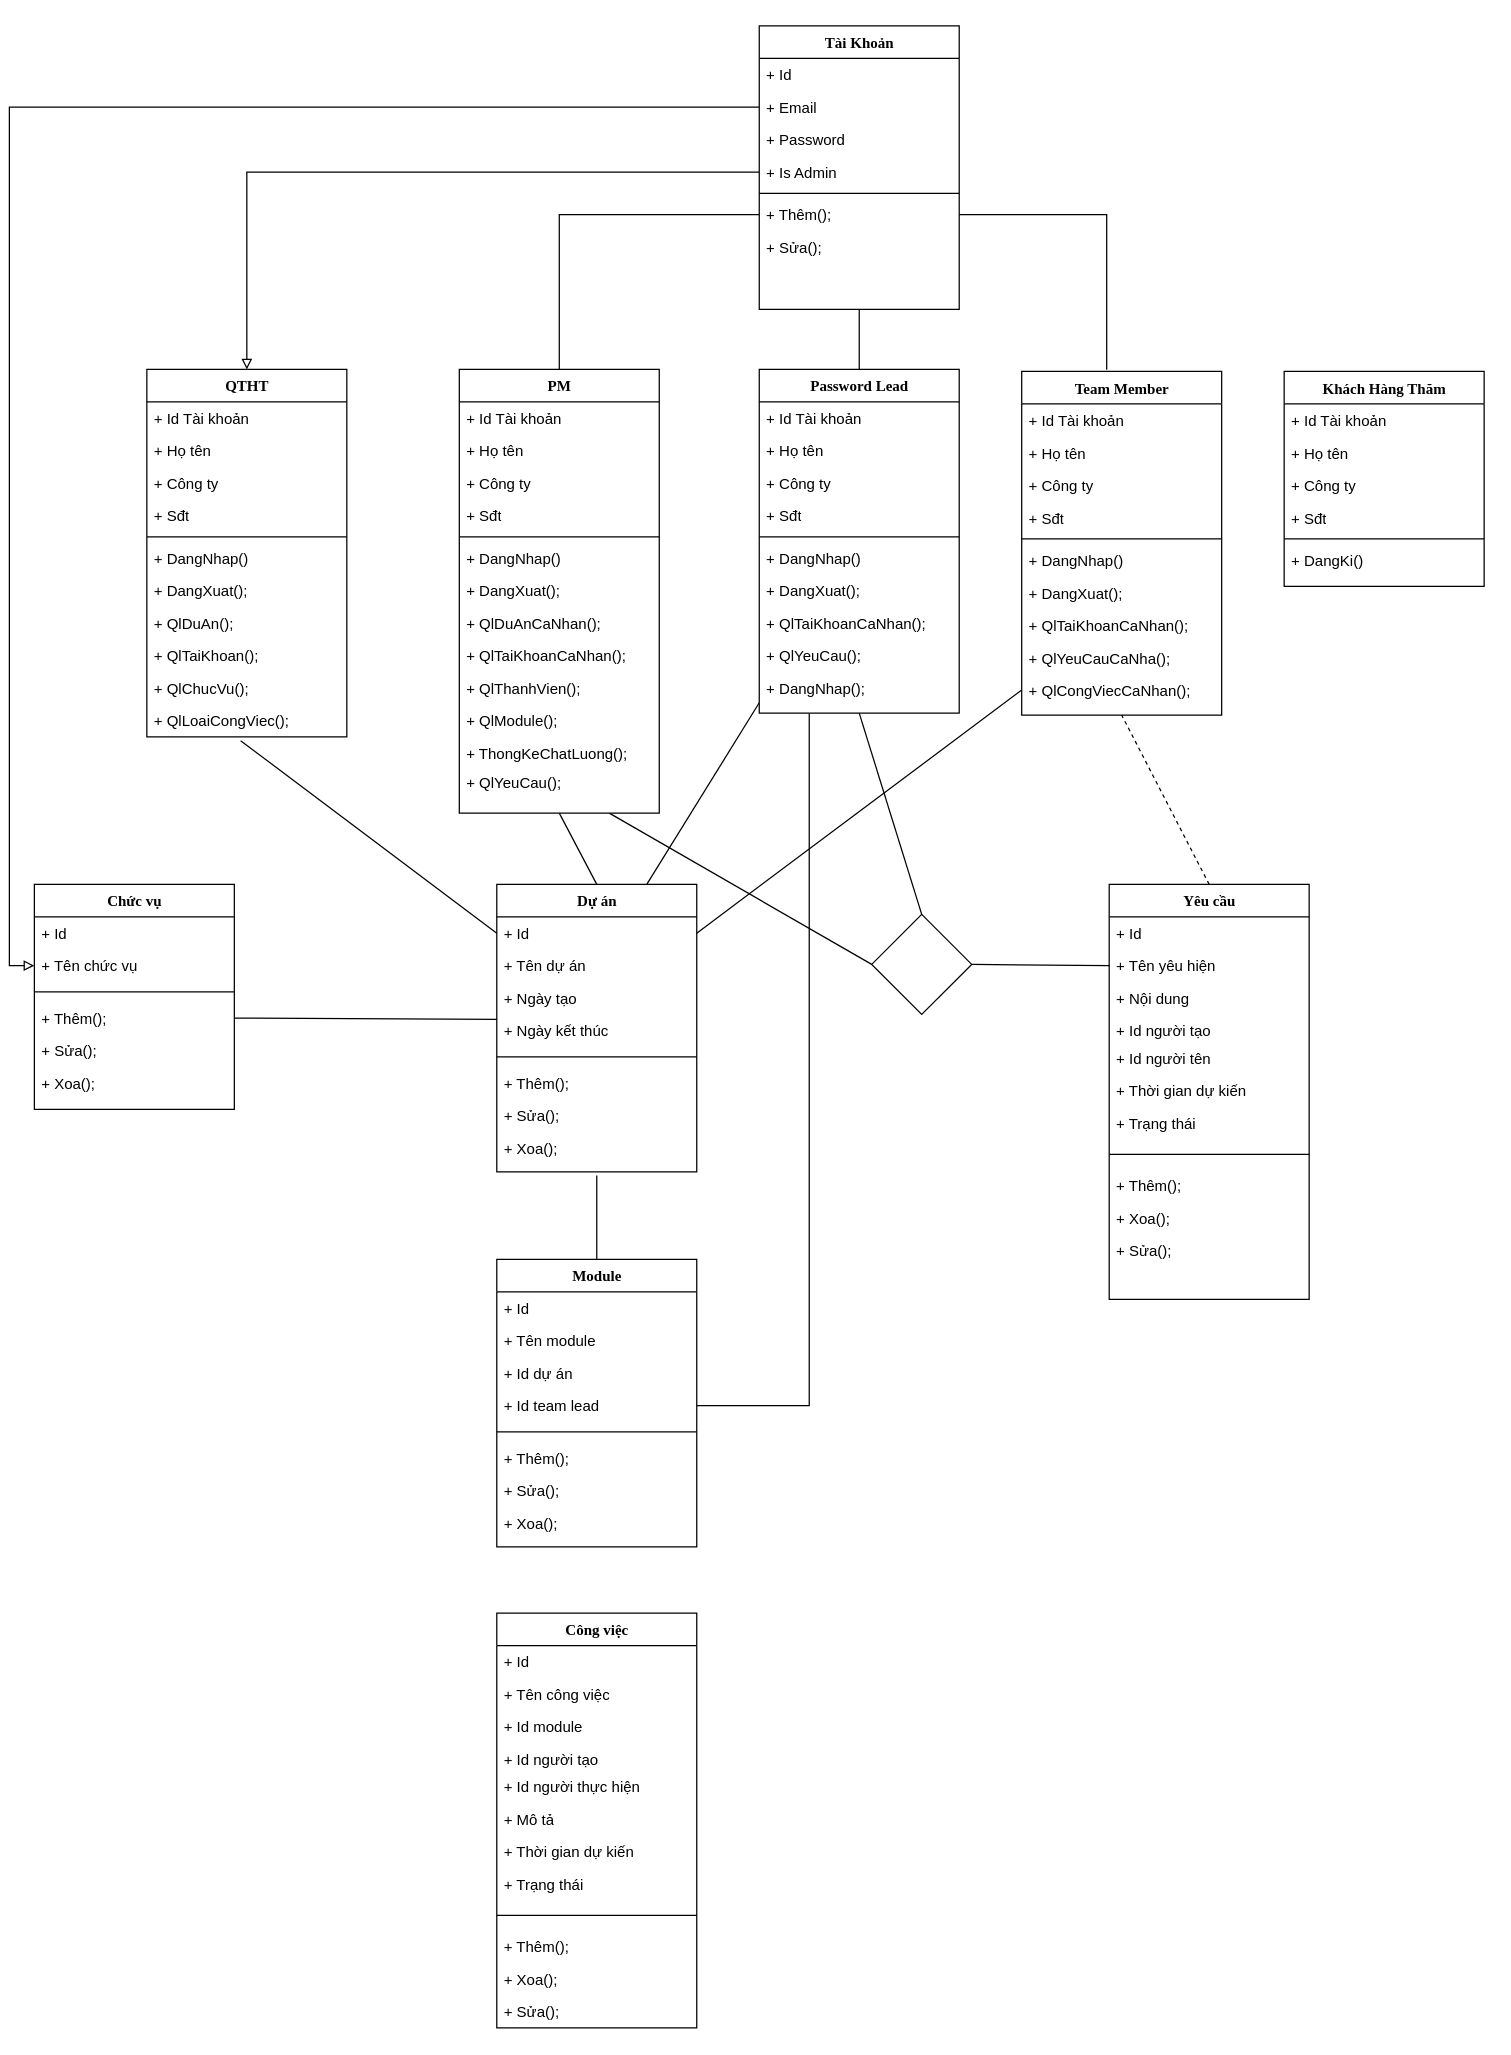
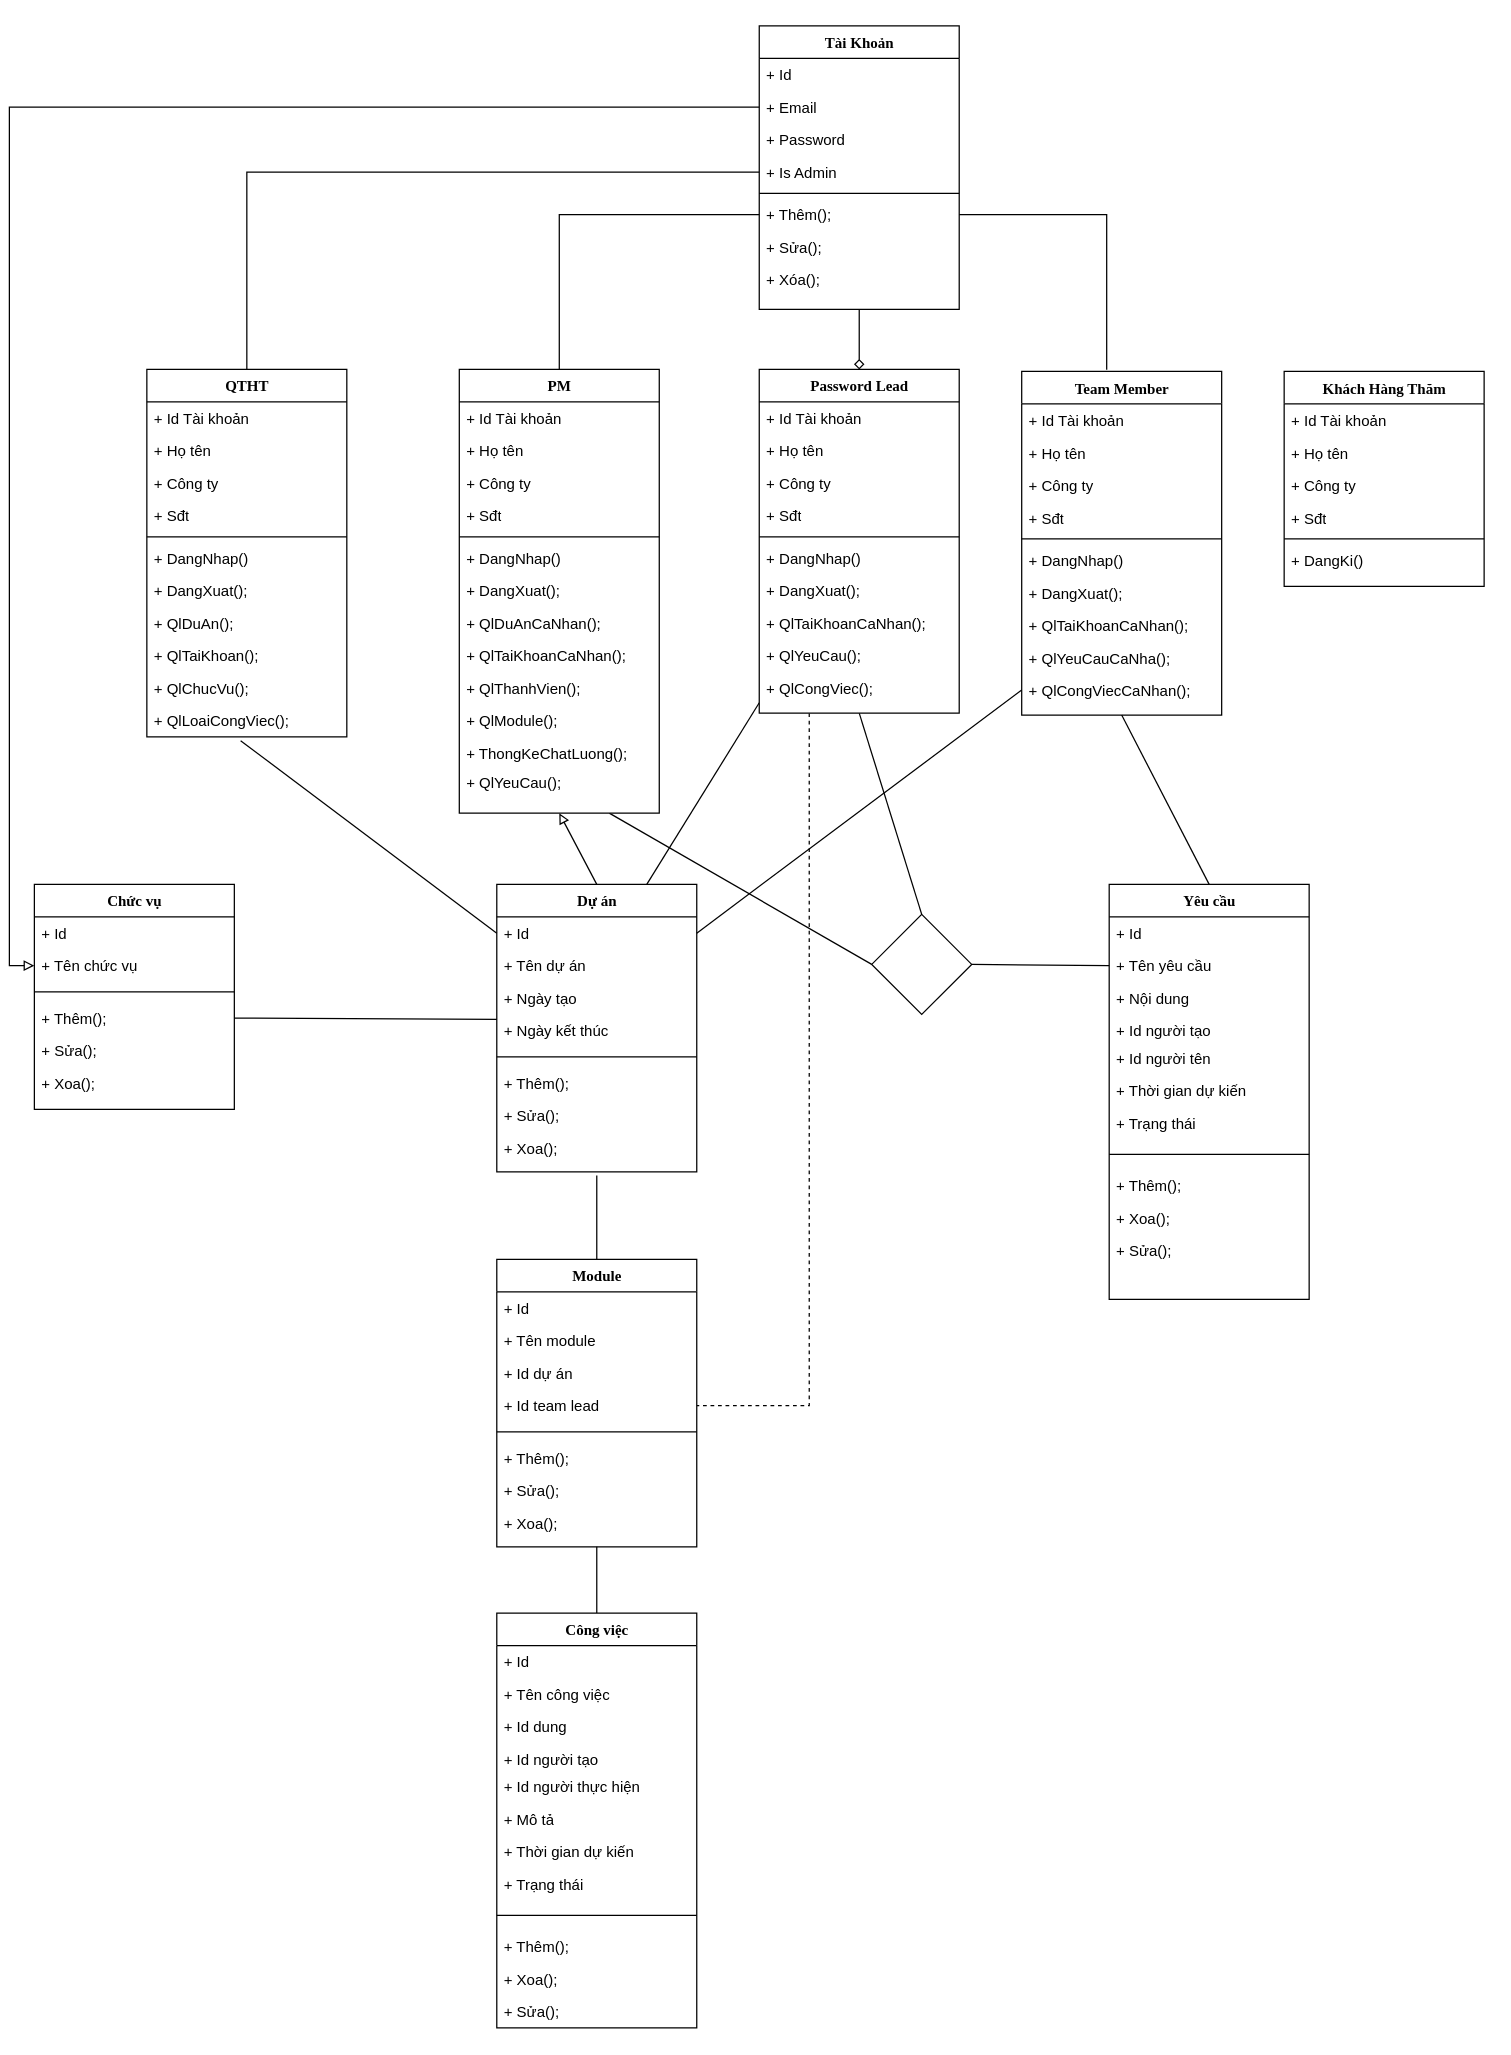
none -> (859, 279)
(247, 358) -> (247, 362)
(859, 362) -> (859, 359)
(818, 690) -> (822, 690)
(1165, 799) -> (1165, 799)
(562, 818) -> (565, 823)
(1168, 967) -> (1166, 967)
(809, 1116) -> (809, 1116)
none -> (597, 1579)
(545, 1728) -> (538, 1728)
